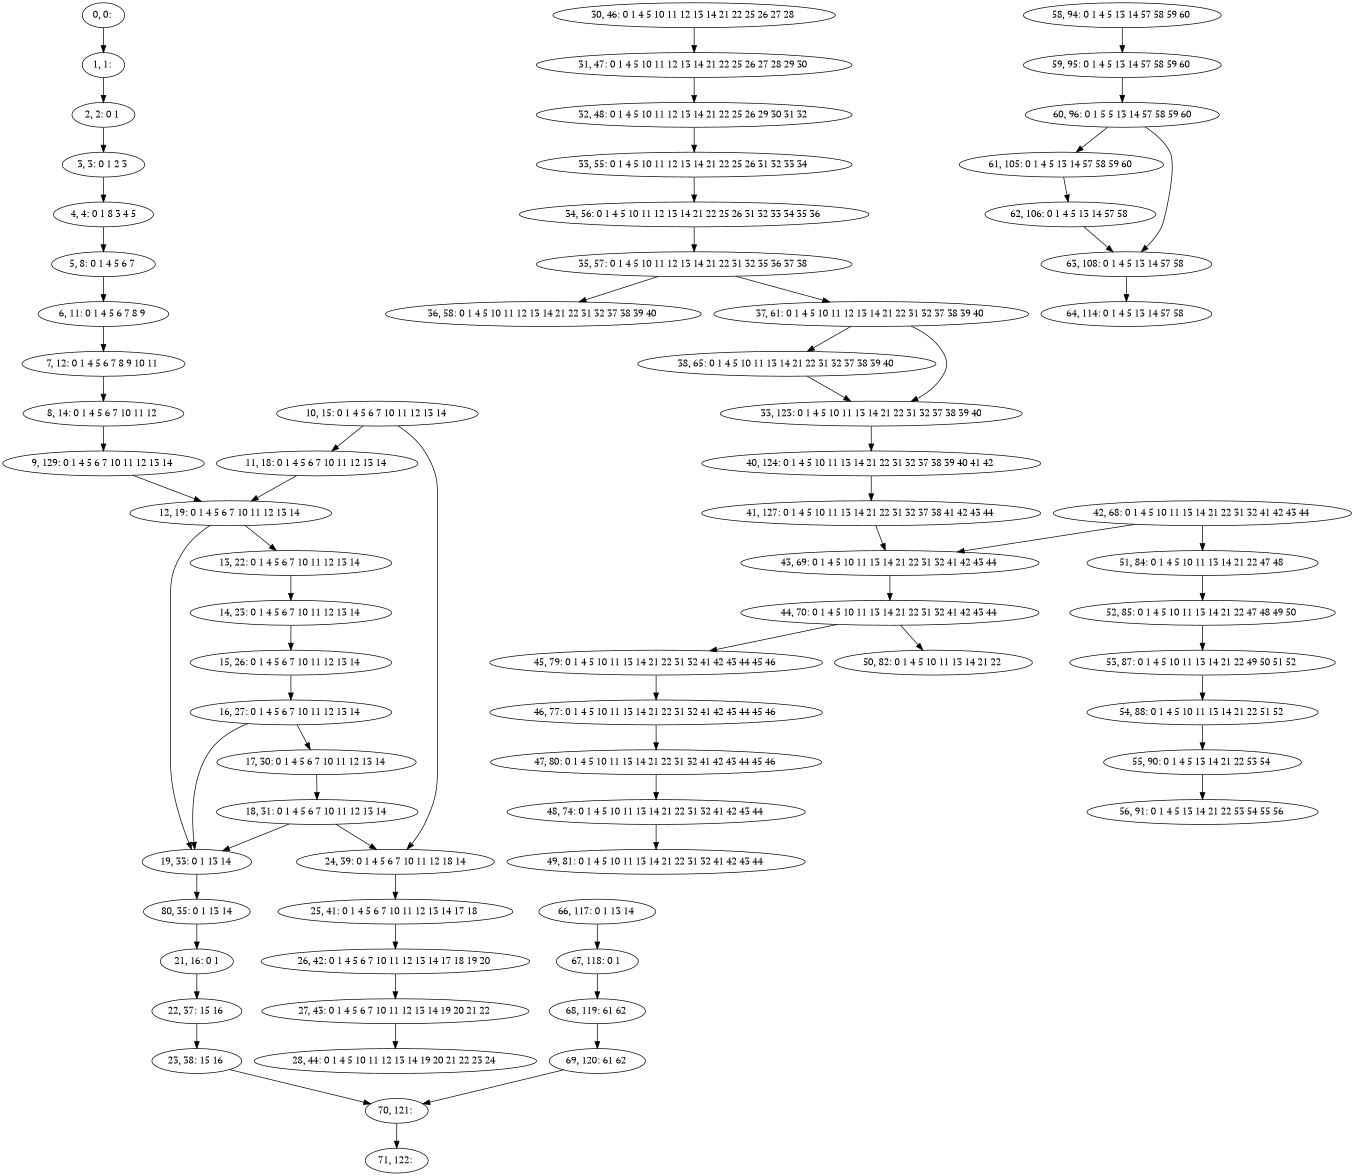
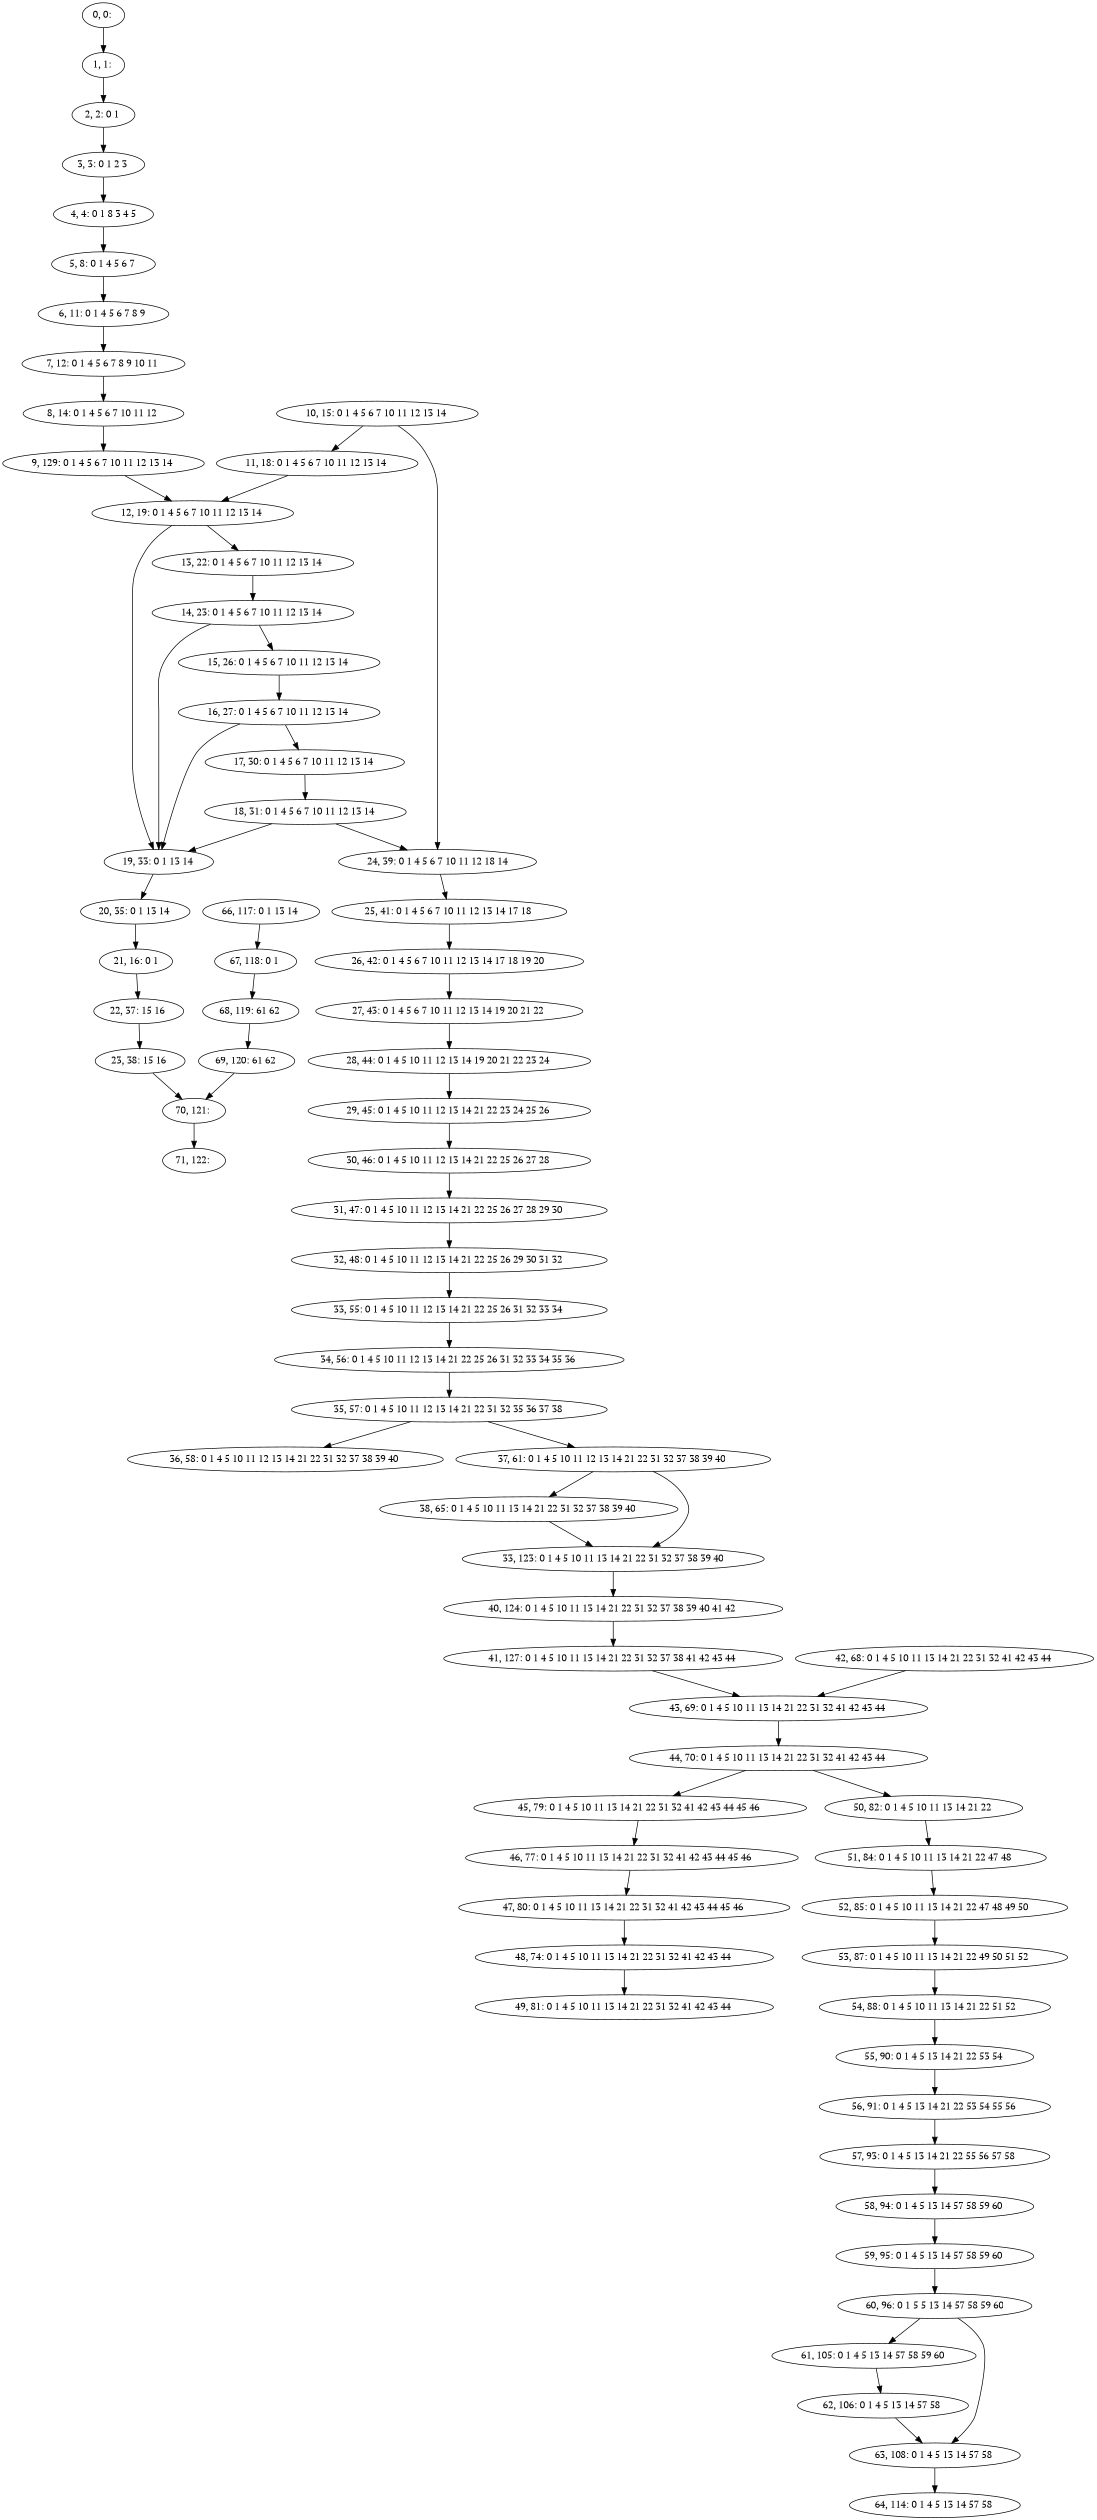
(1203, 535) -> (927, 1830)
none -> (159, 721)
(197, 912) -> (135, 912)
none -> (449, 1111)
none -> (935, 2157)
